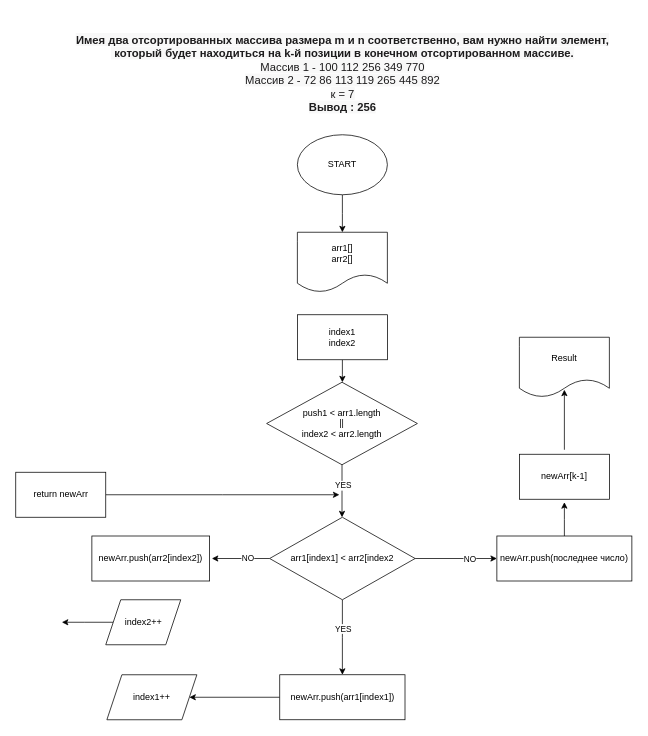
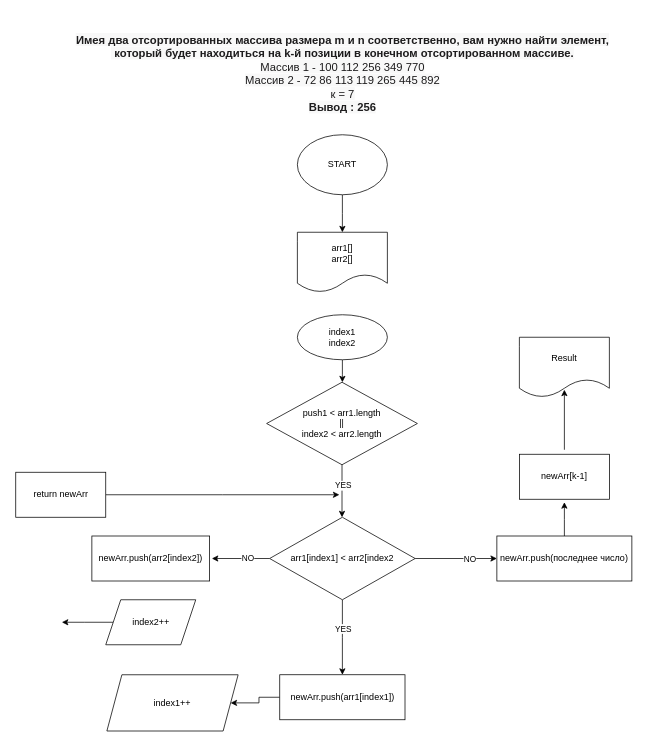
(342, 337) -> (342, 337)
(143, 622) -> (151, 622)
(152, 697) -> (173, 703)
